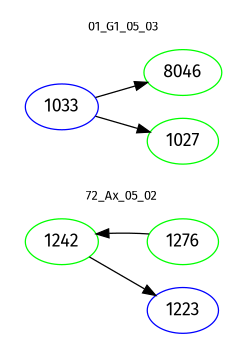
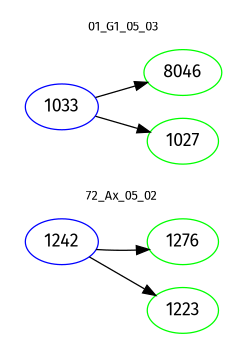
(129, 233) -> (116, 250)
(62, 242) -> (62, 242)
(183, 310) -> (183, 310)
